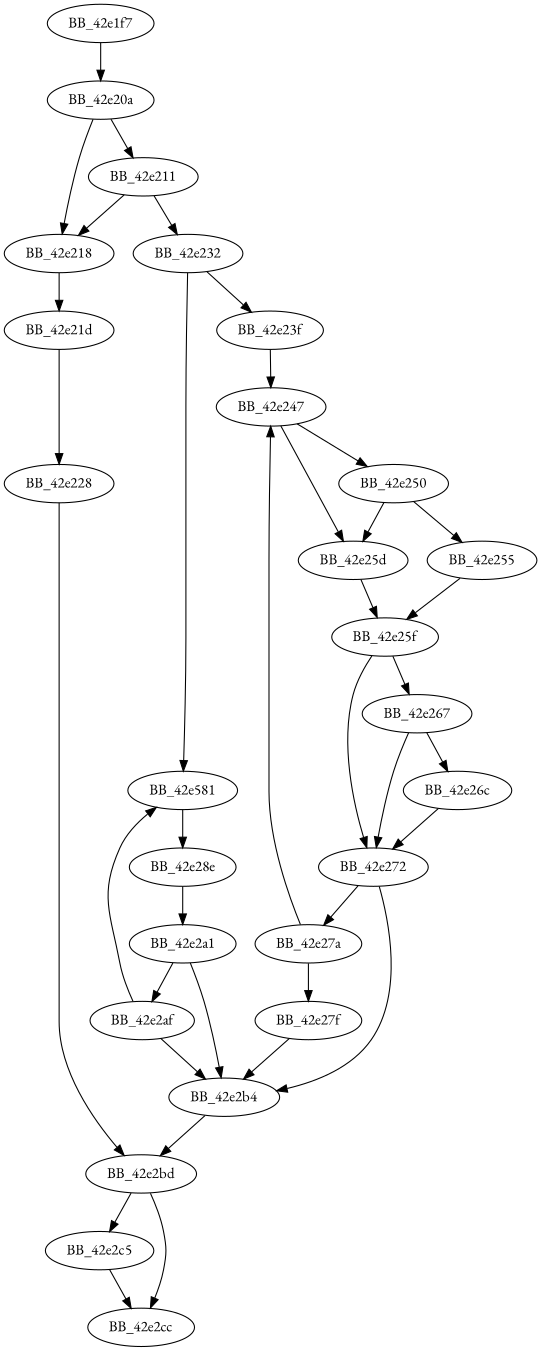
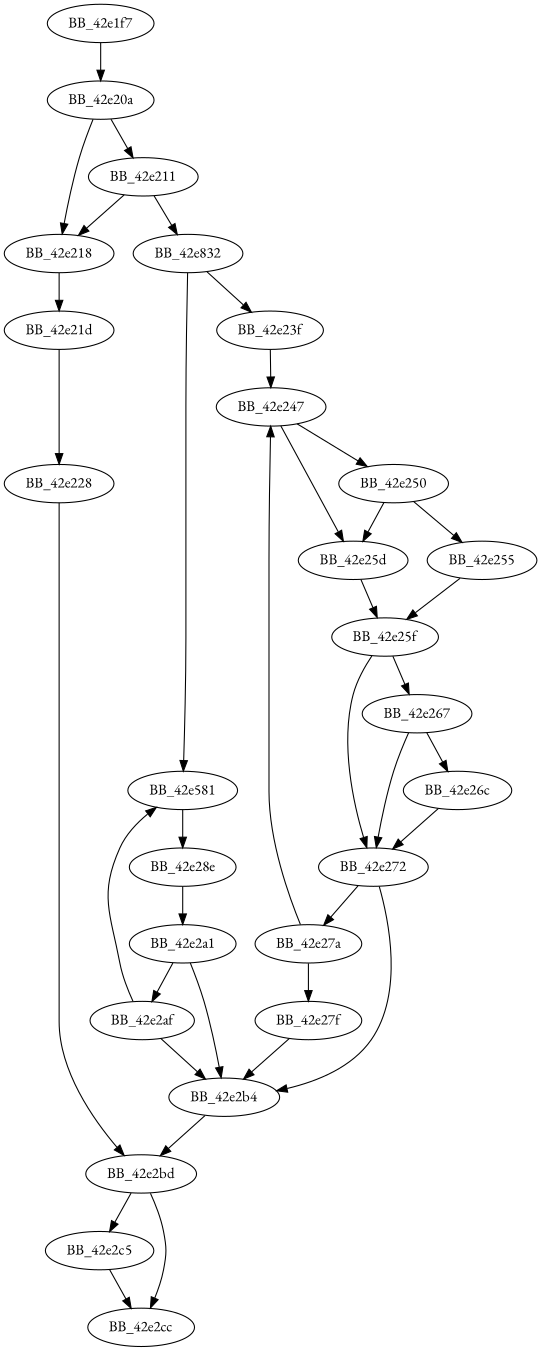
(188, 254) -> (188, 254)
